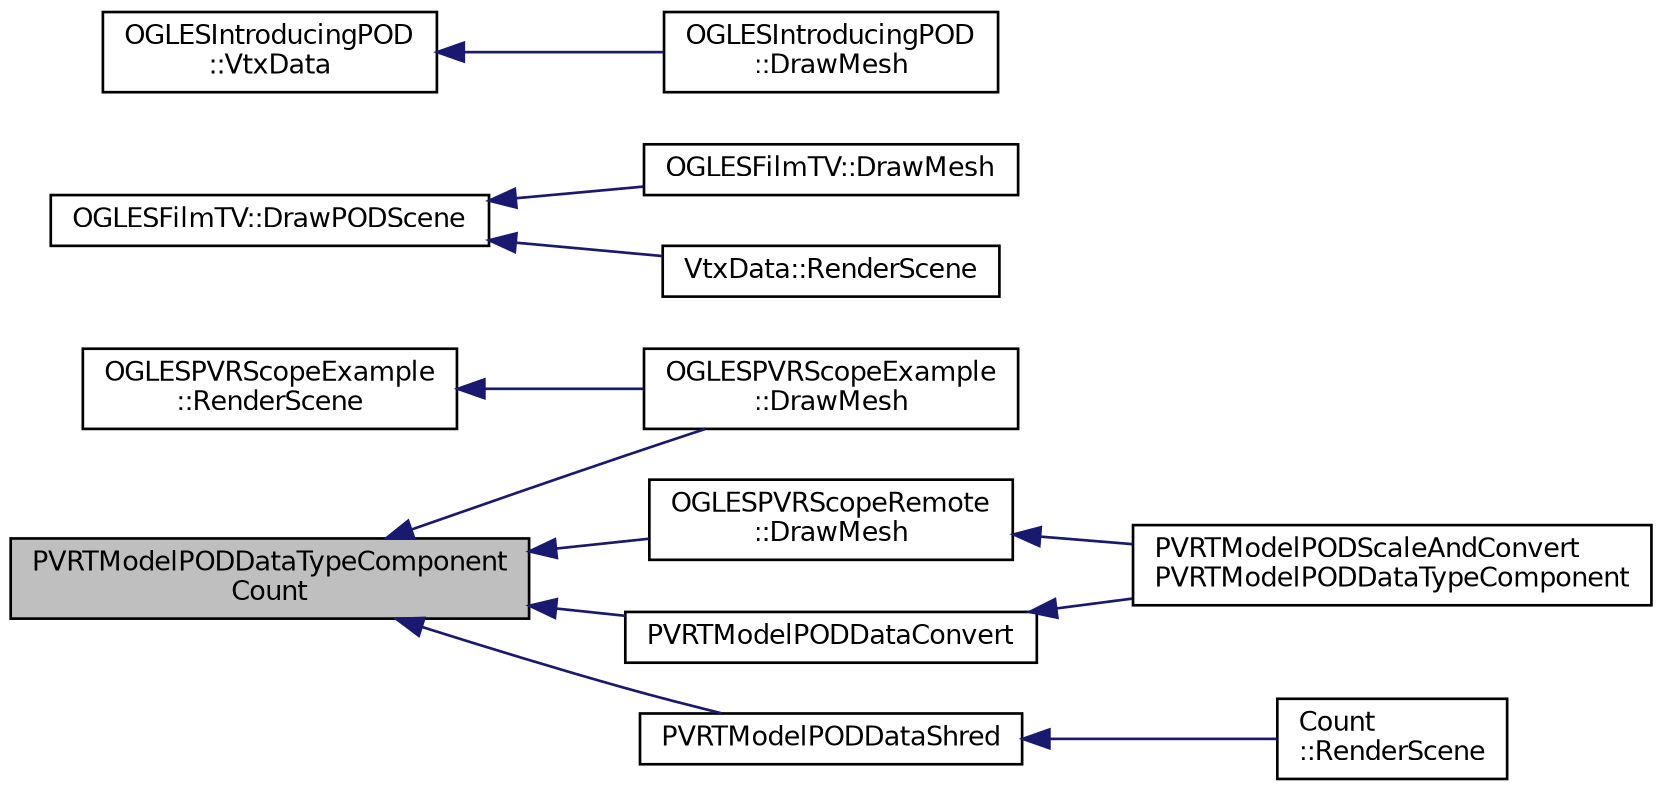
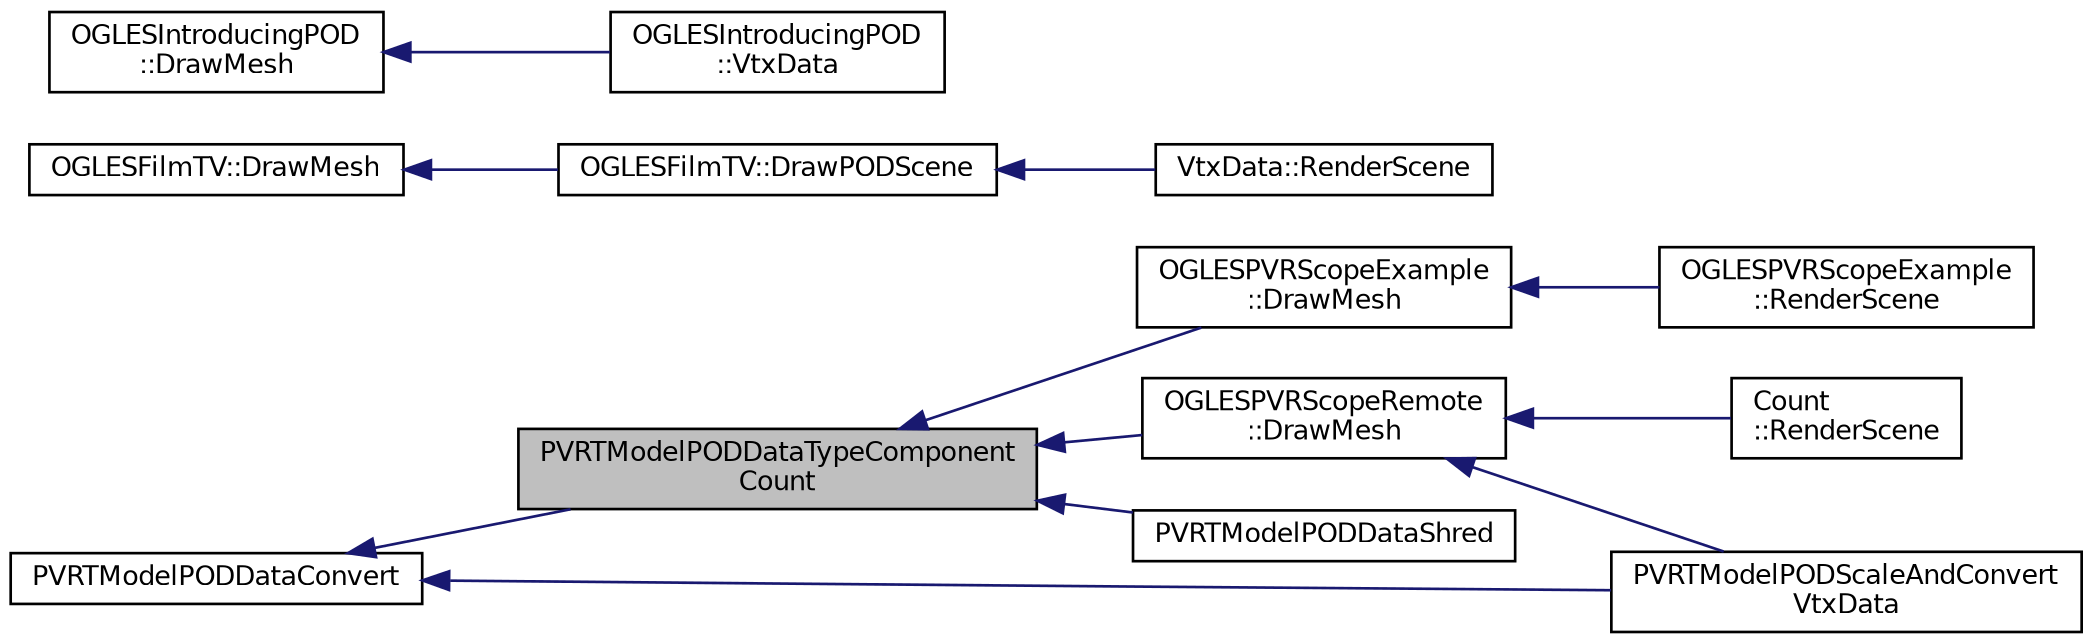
(564, 52) -> (510, 52)
(580, 192) -> (495, 170)
(564, 389) -> (1599, 287)
(1392, 565) -> (1847, 592)
(591, 612) -> (472, 529)
(1164, 739) -> (1632, 418)
